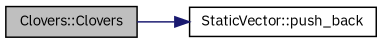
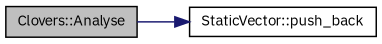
(71, 22) -> (71, 22)
